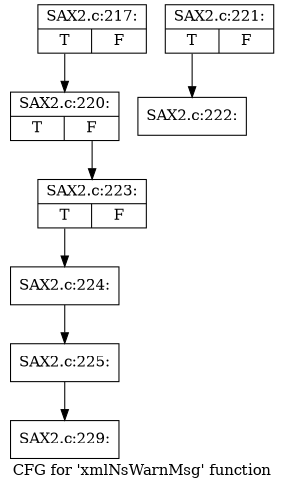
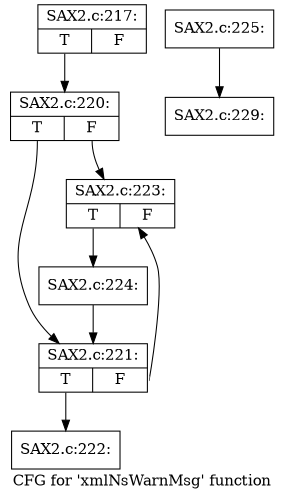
none -> (19, 242)
none -> (158, 308)
(65, 319) -> (93, 319)
